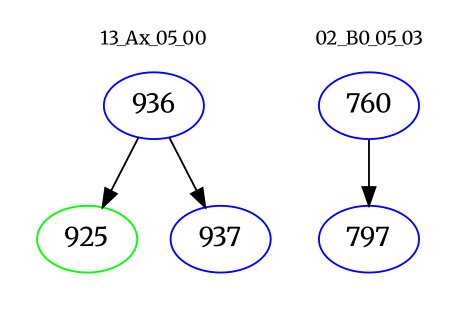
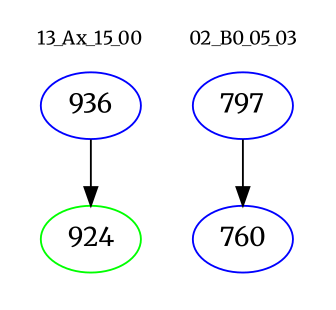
(154, 40) -> (91, 40)
(369, 163) -> (243, 163)
(87, 239) -> (91, 239)
(221, 239) -> none
